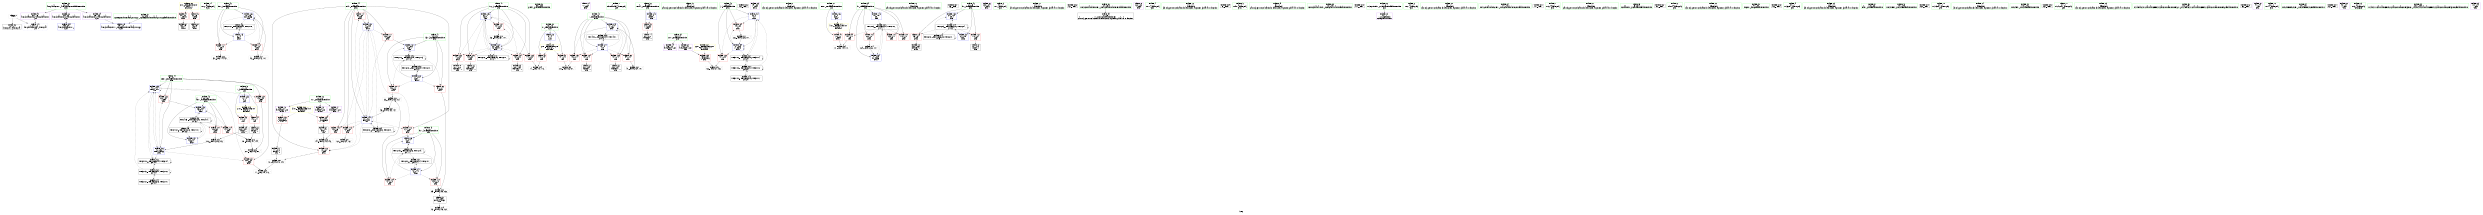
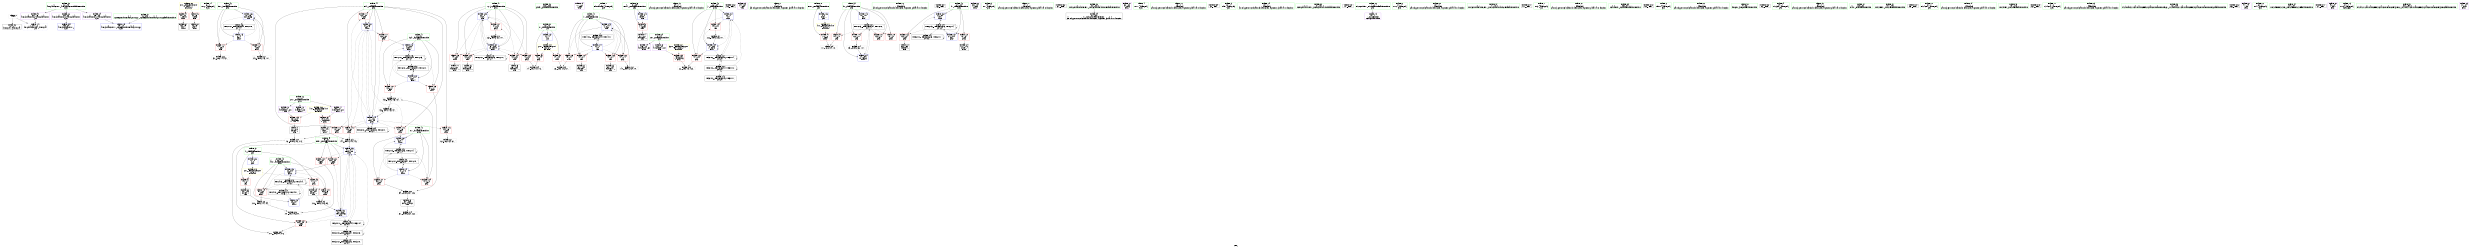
(324, 145) -> (349, 145)
